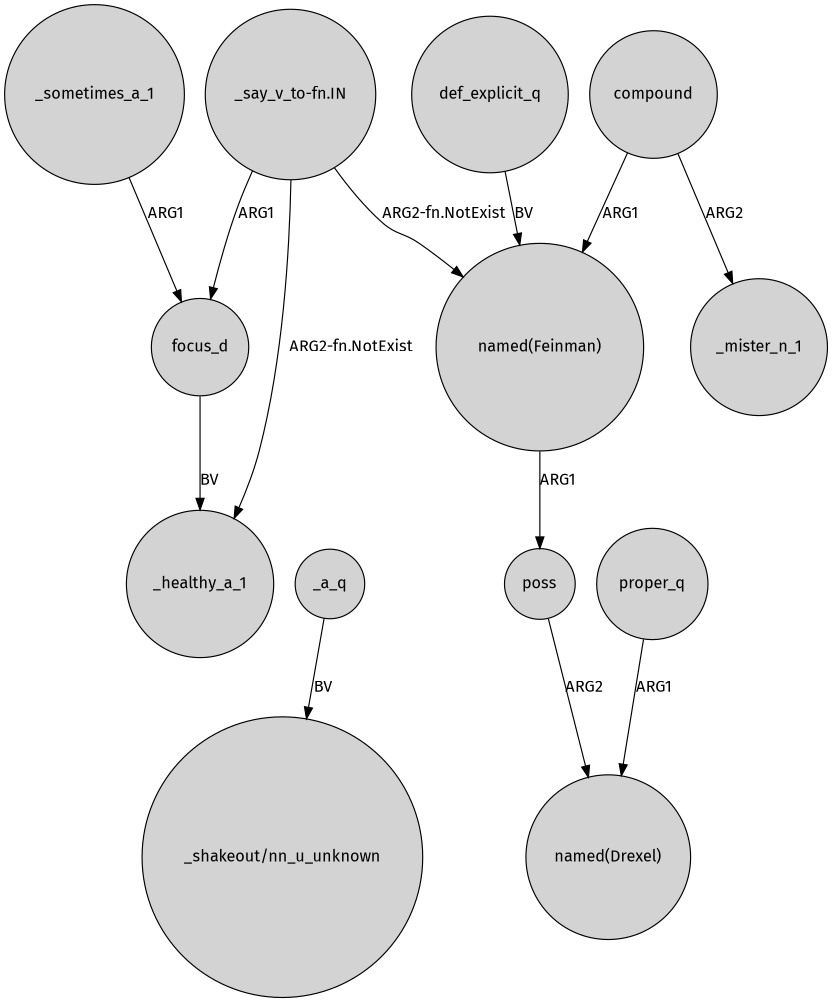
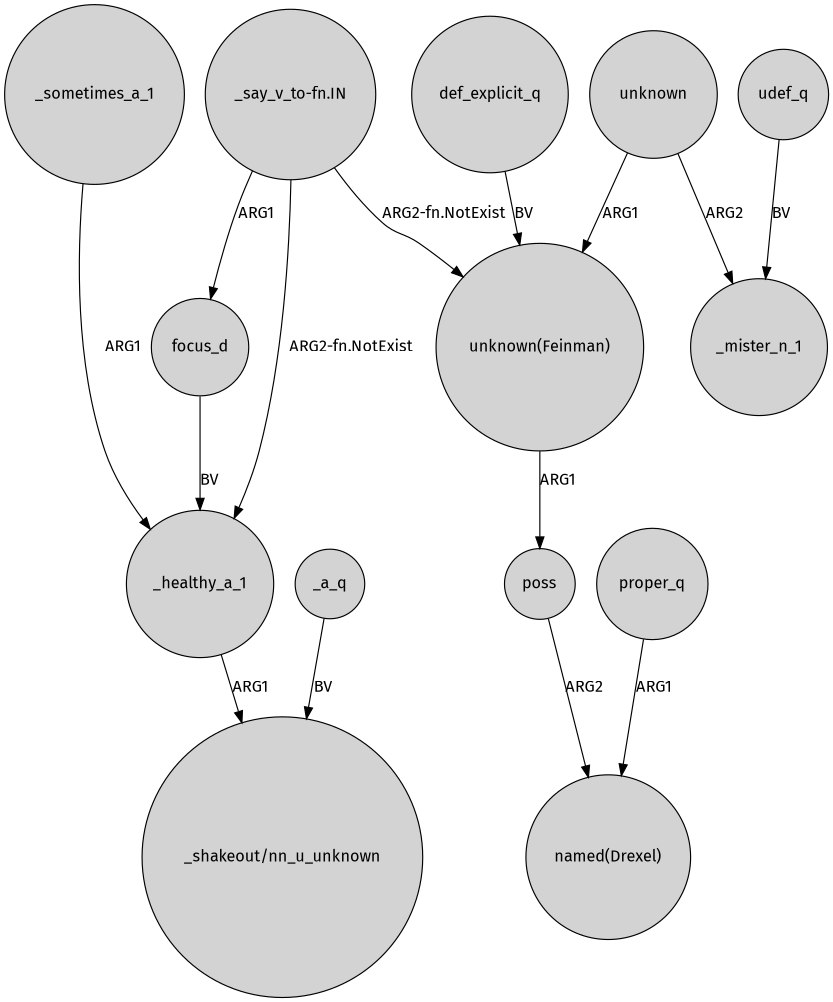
(654, 95) -> (654, 95)
none -> (783, 95)
(153, 234) -> (85, 358)
(540, 347) -> (540, 347)
none -> (230, 683)
